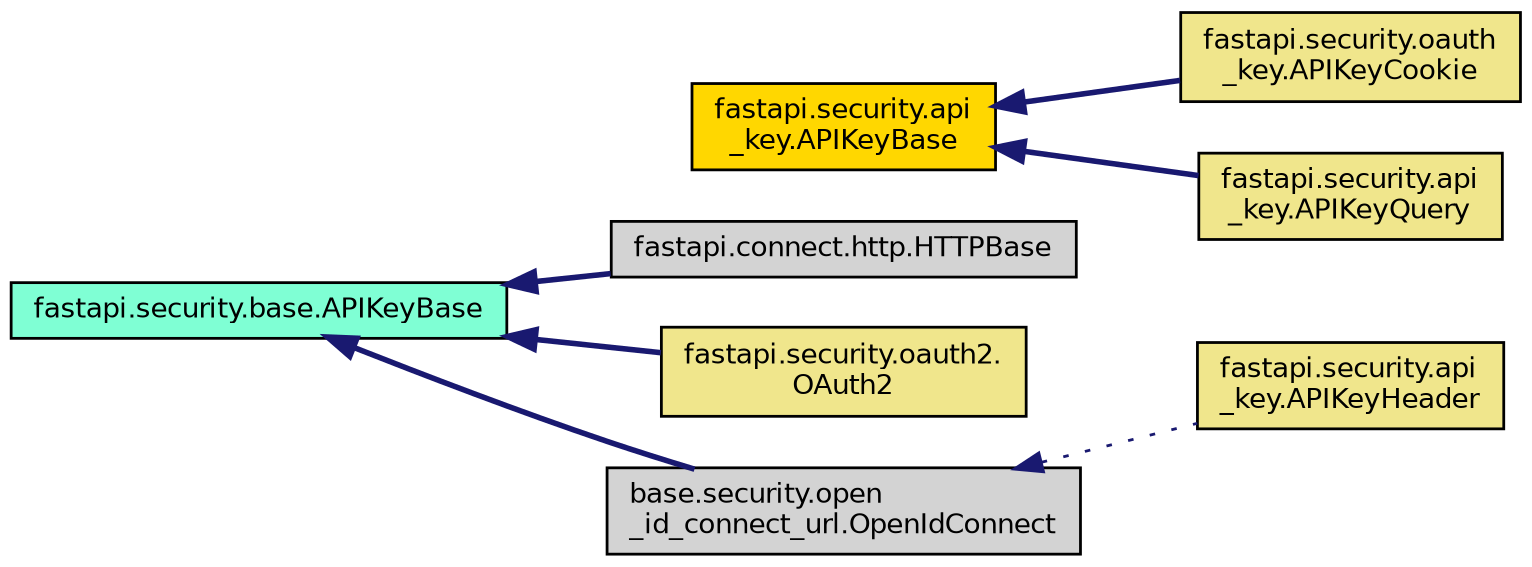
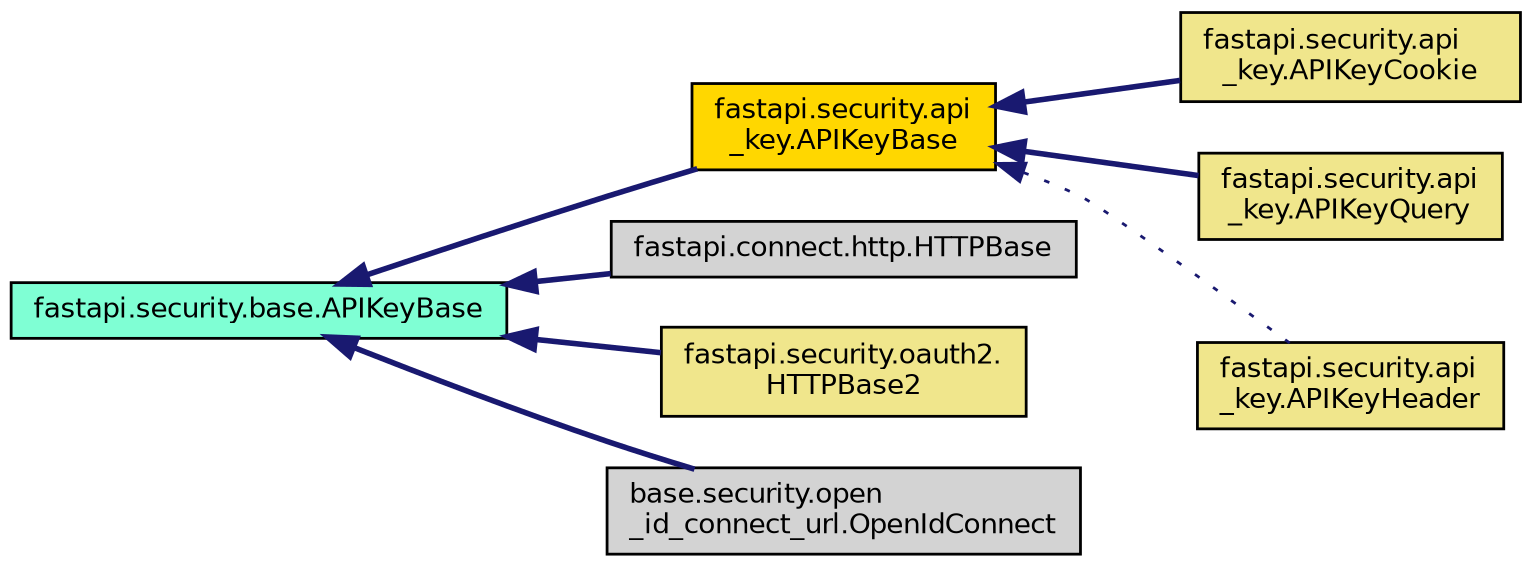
(1351, 57) -> (1351, 57)
none -> (531, 220)
(844, 372) -> (844, 372)
(1119, 443) -> (1161, 250)
